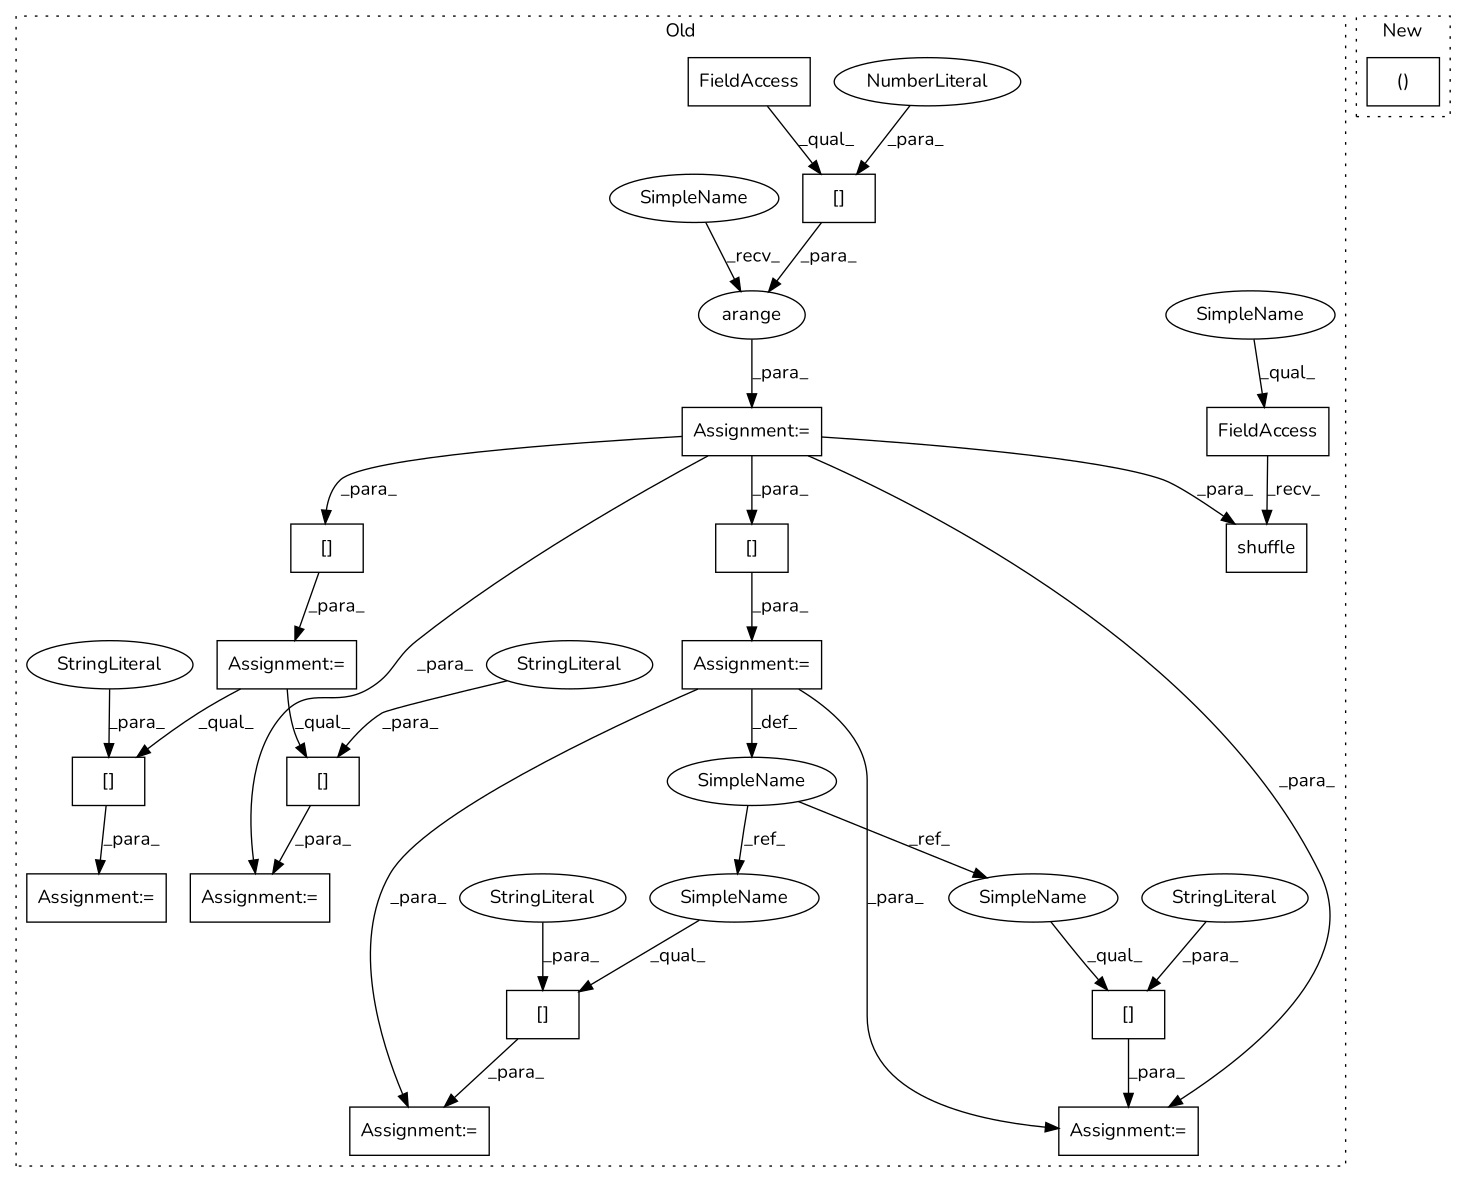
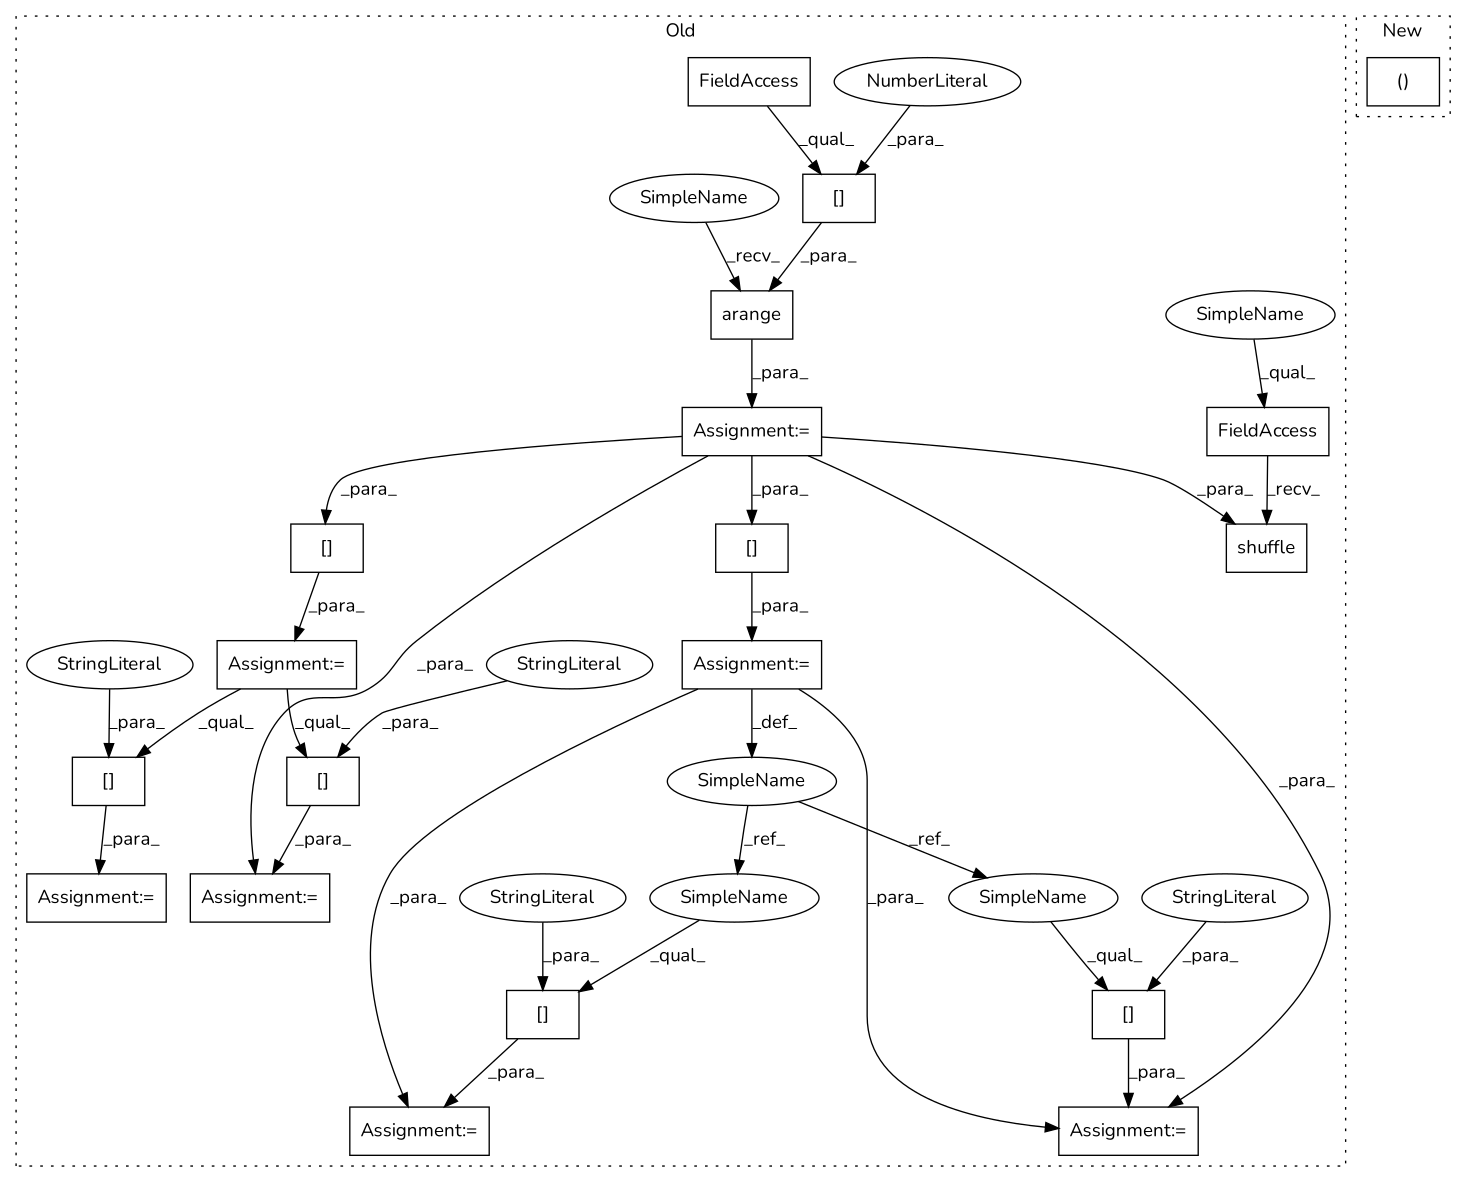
(752, 315) -> (752, 315)
